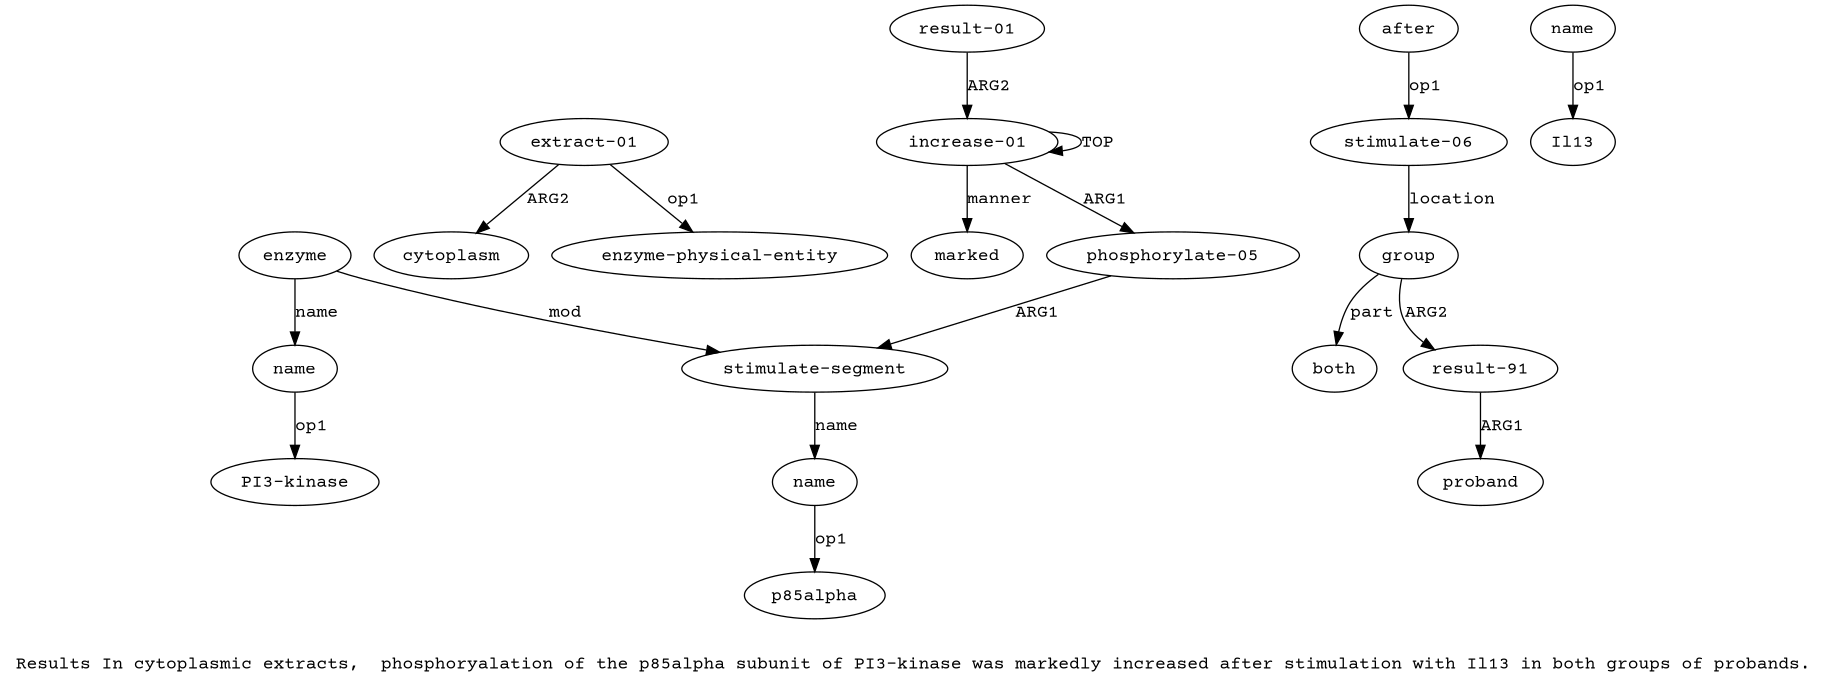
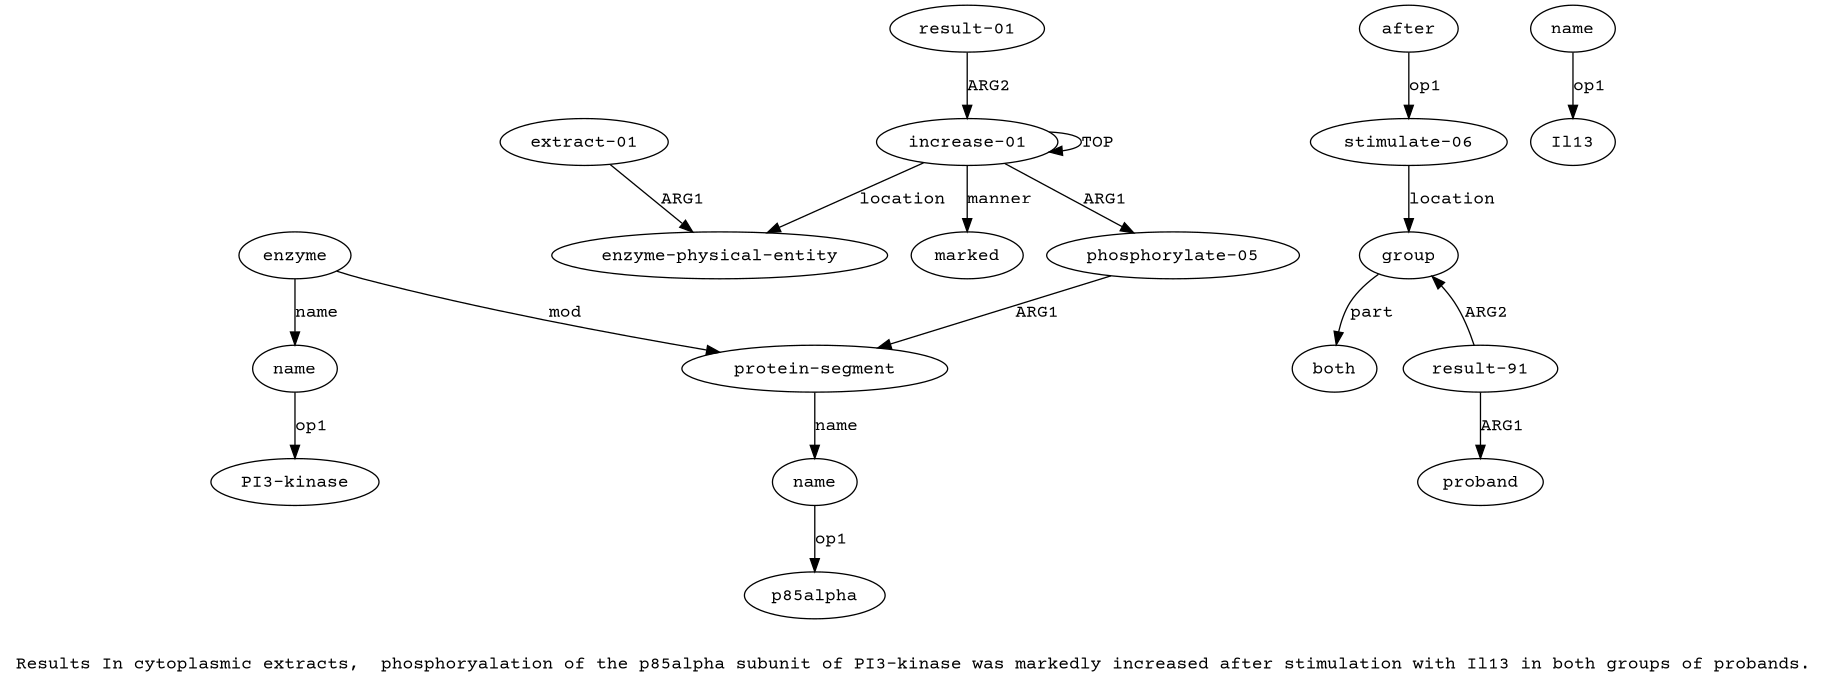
none -> (851, 195)
(683, 199) -> (683, 199)
(451, 255) -> none
(1402, 314) -> (1461, 314)
(815, 369) -> (815, 369)
